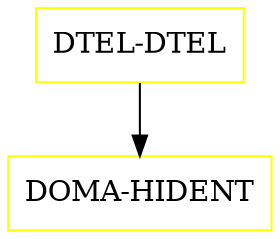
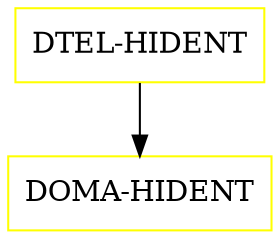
(140, 45) -> (140, 45)
